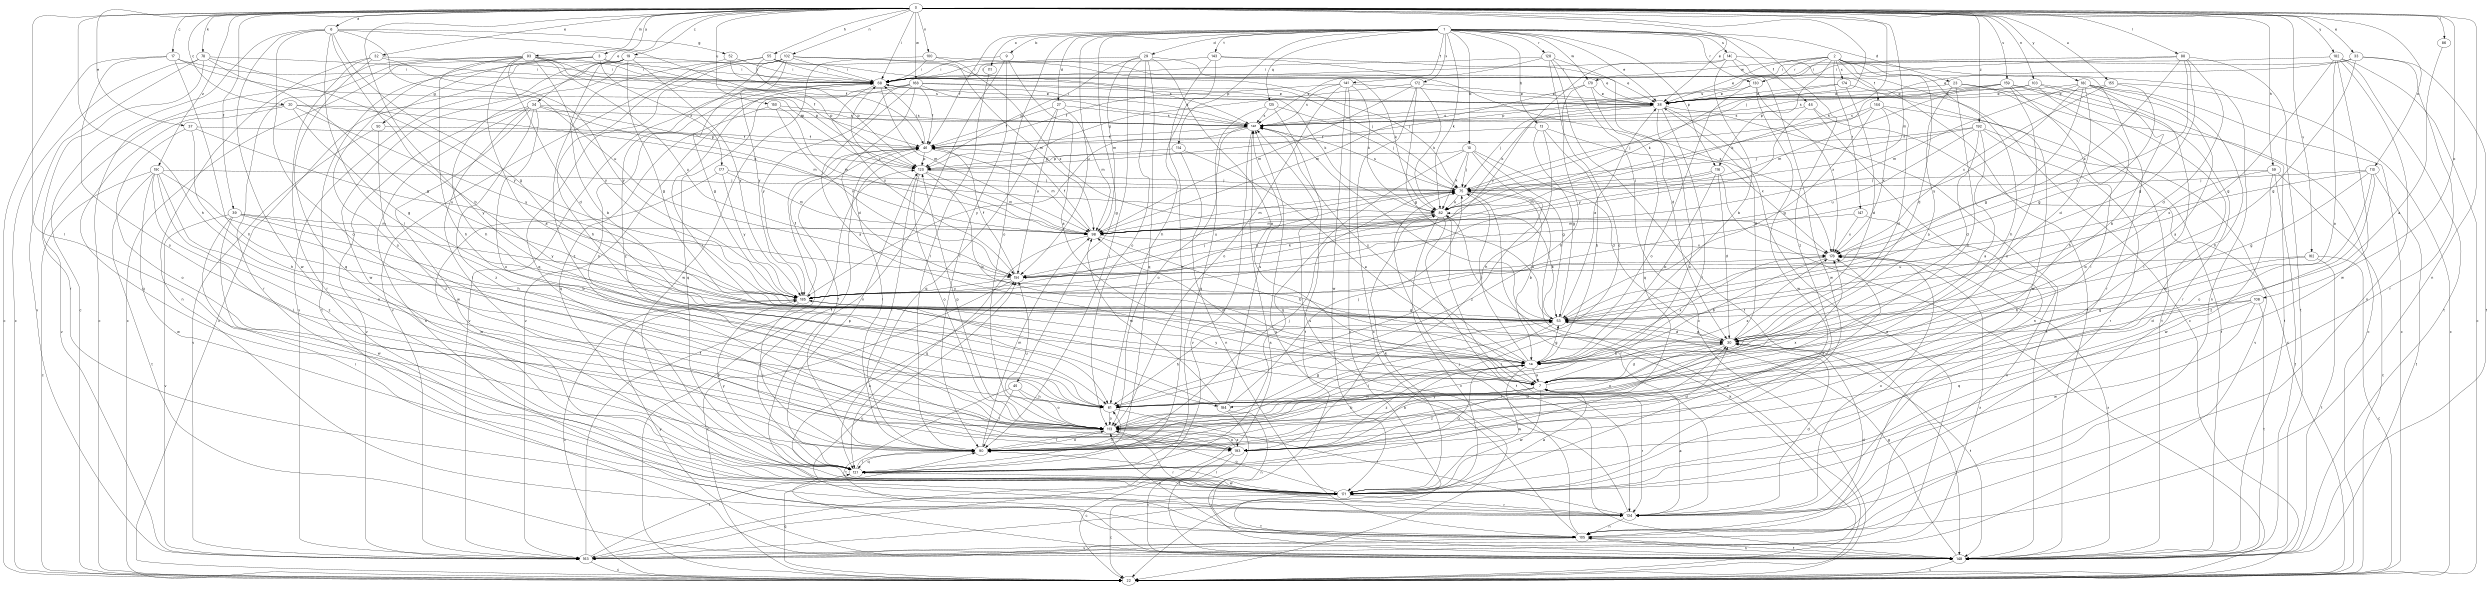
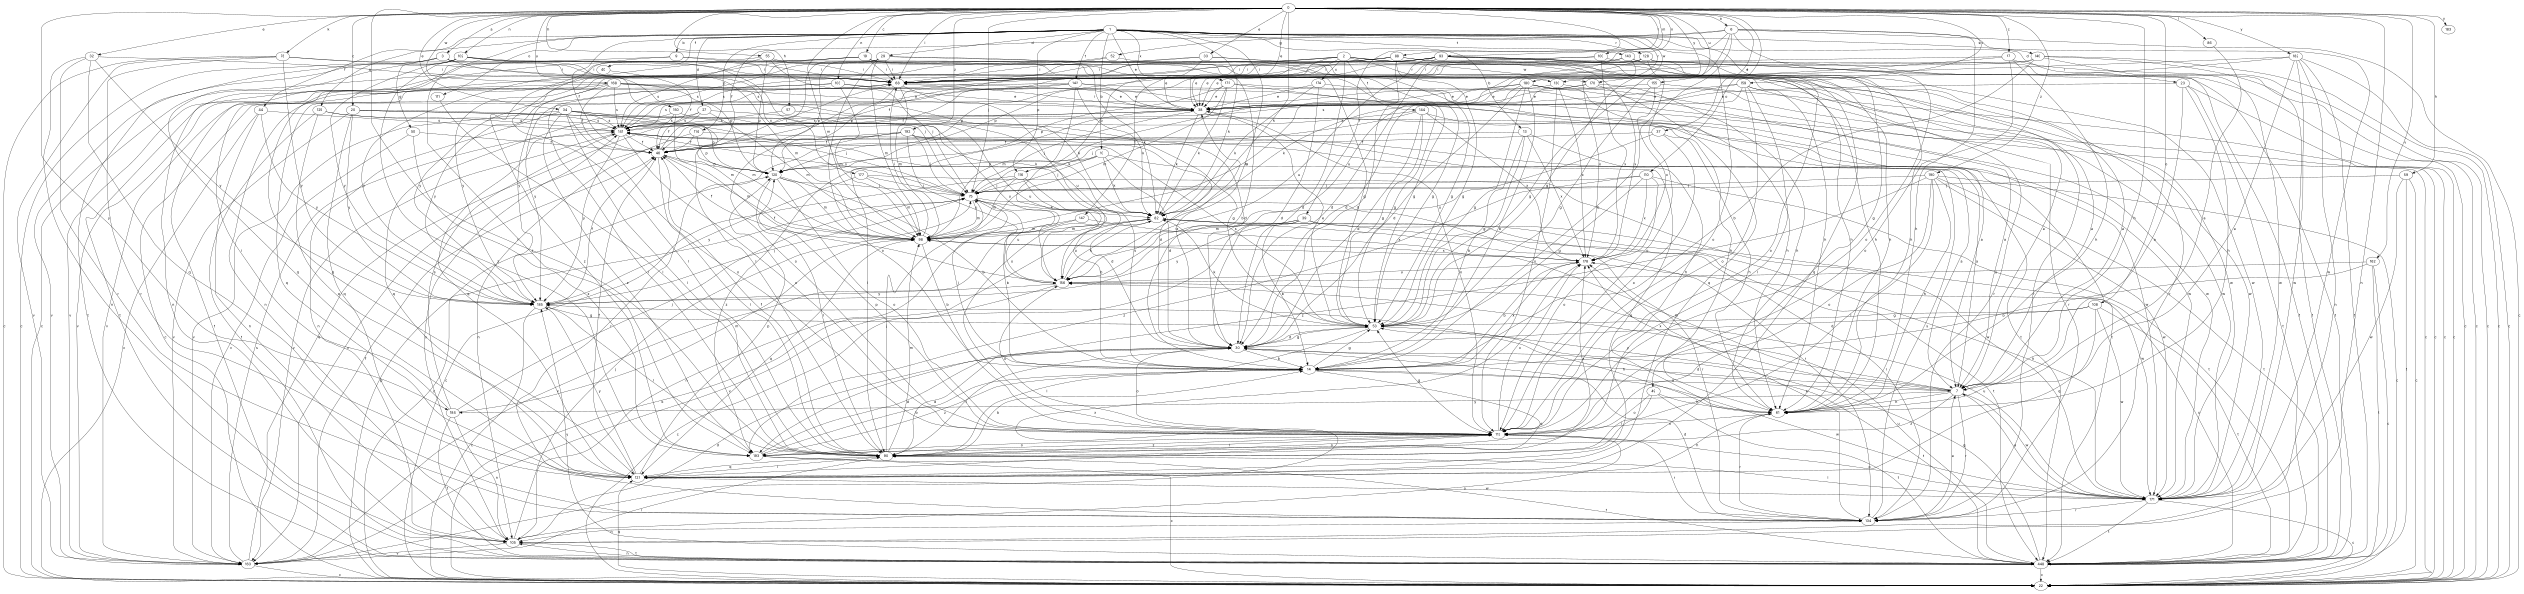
none -> (2448, 30)
none -> (603, 70)
none -> (788, 110)
none -> (678, 149)
(1557, 212) -> none
(404, 224) -> (1916, 229)
(1936, 312) -> none
(1531, 542) -> (577, 158)
(1959, 559) -> (2041, 564)
